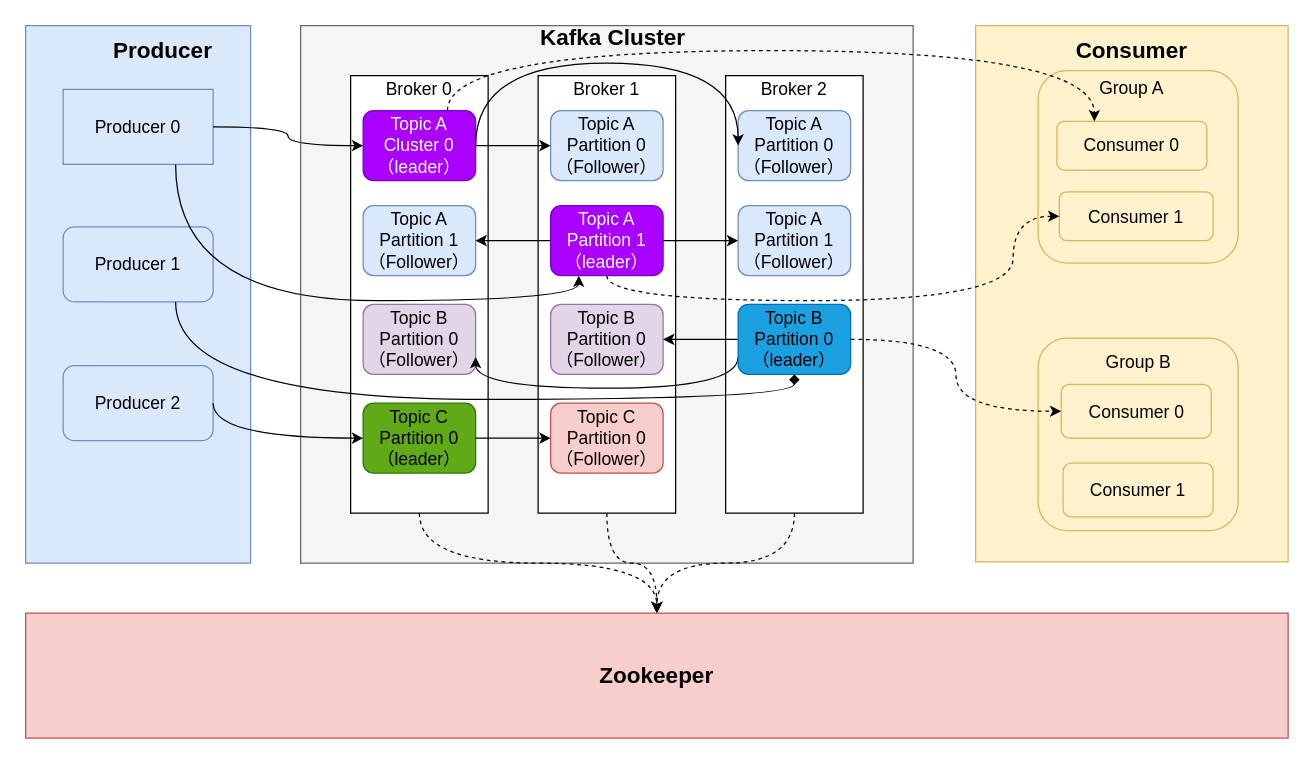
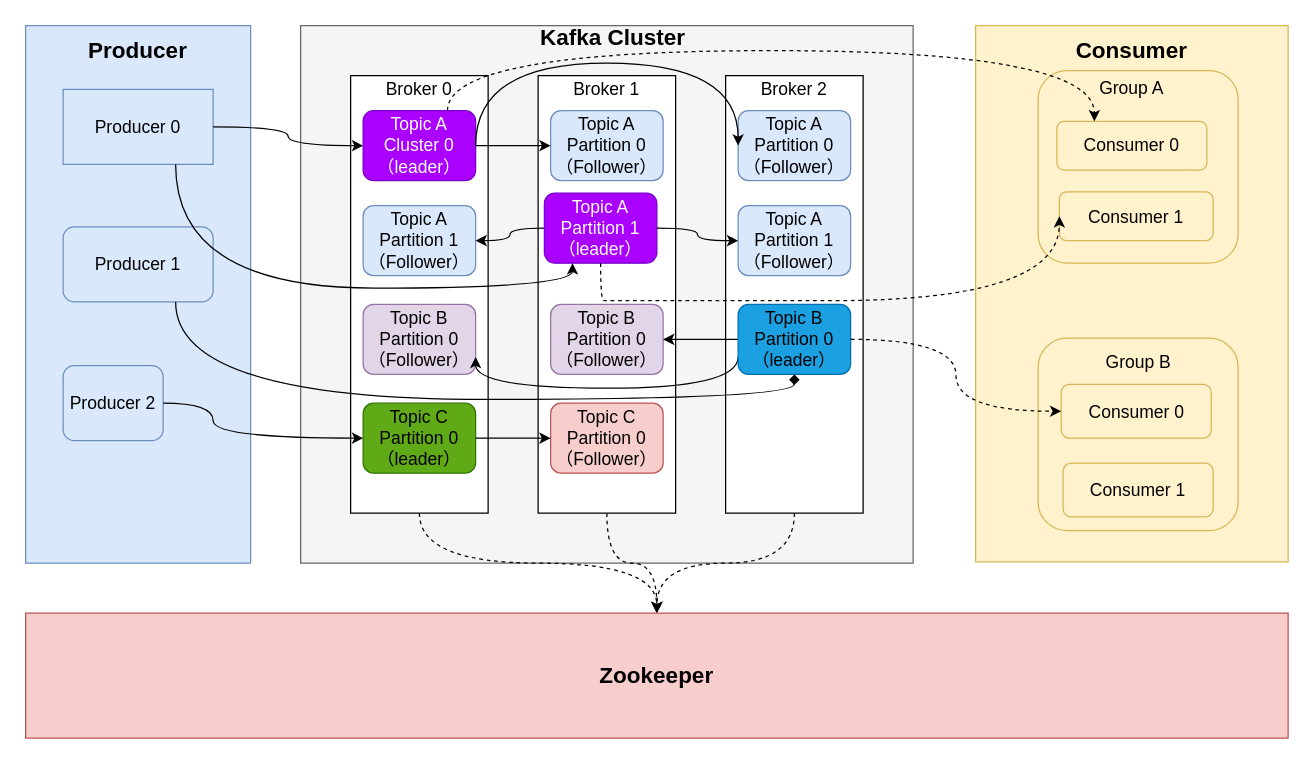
(163, 51) -> (138, 51)
(607, 241) -> (601, 228)
(138, 403) -> (113, 403)
